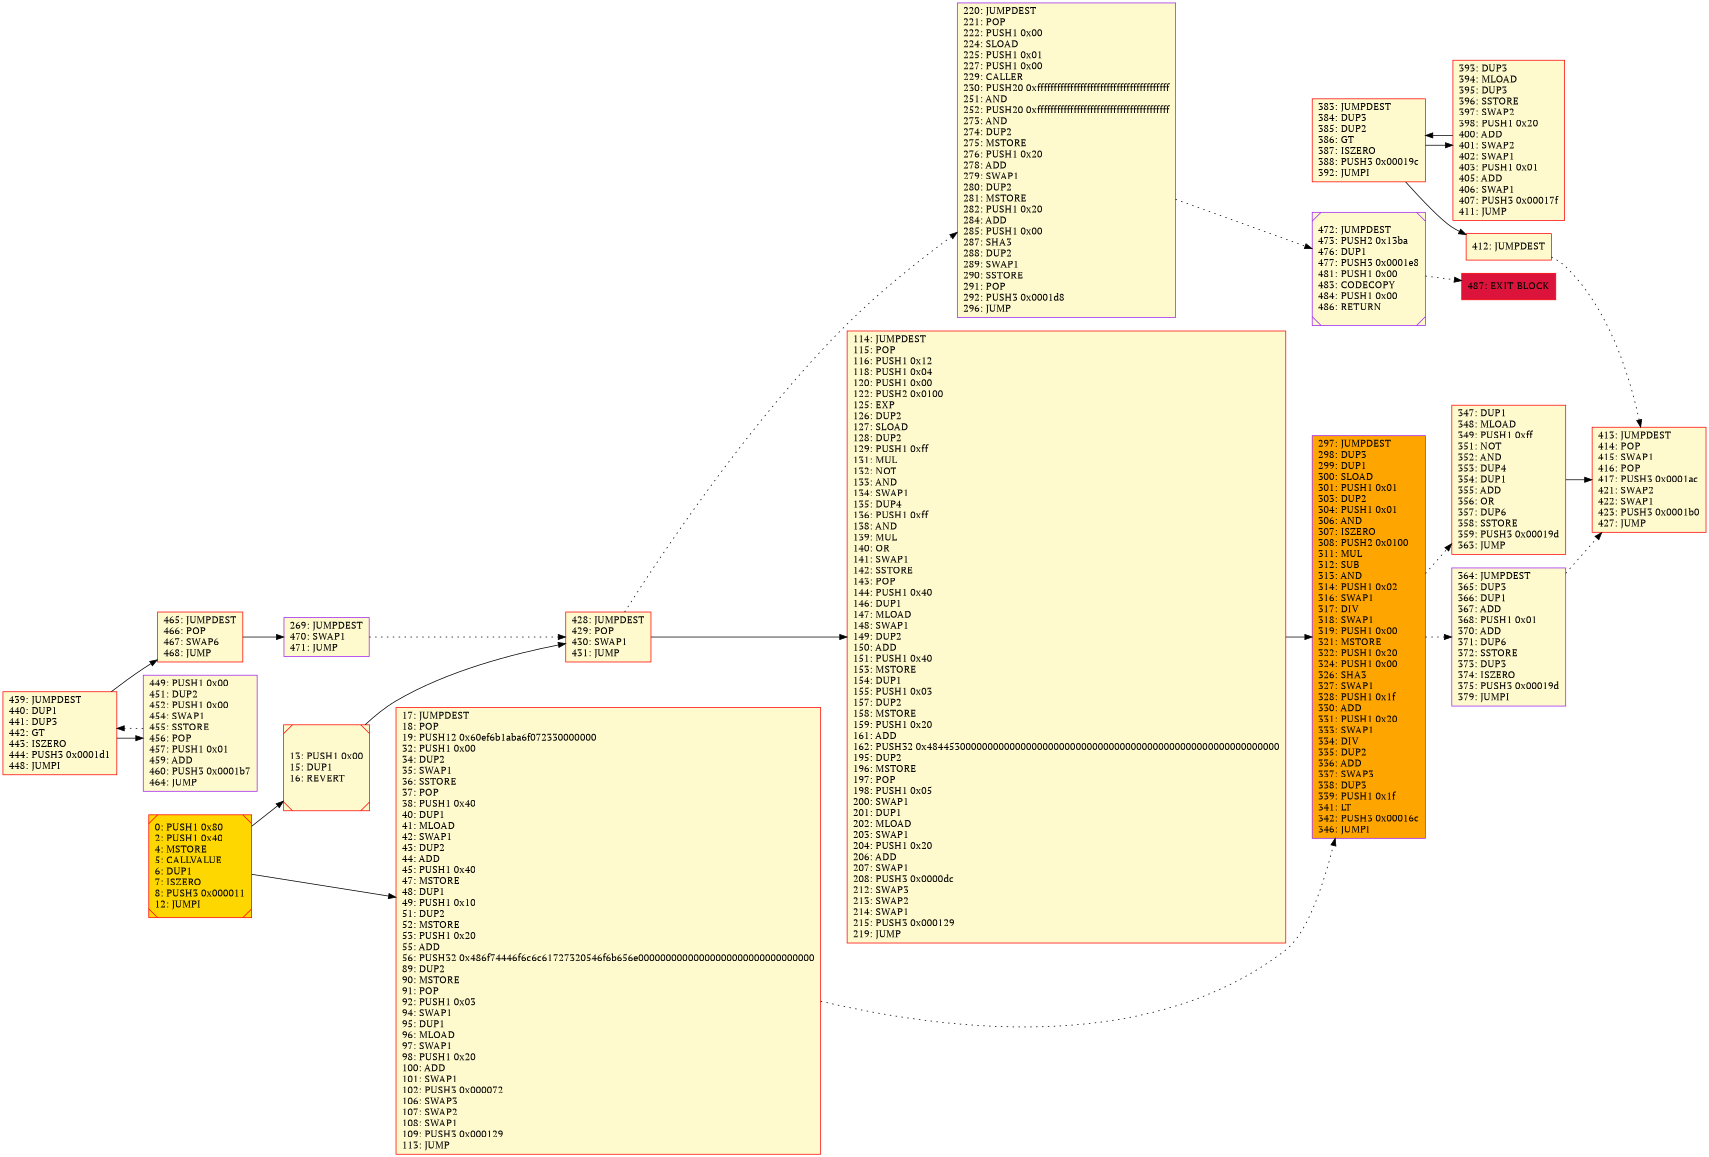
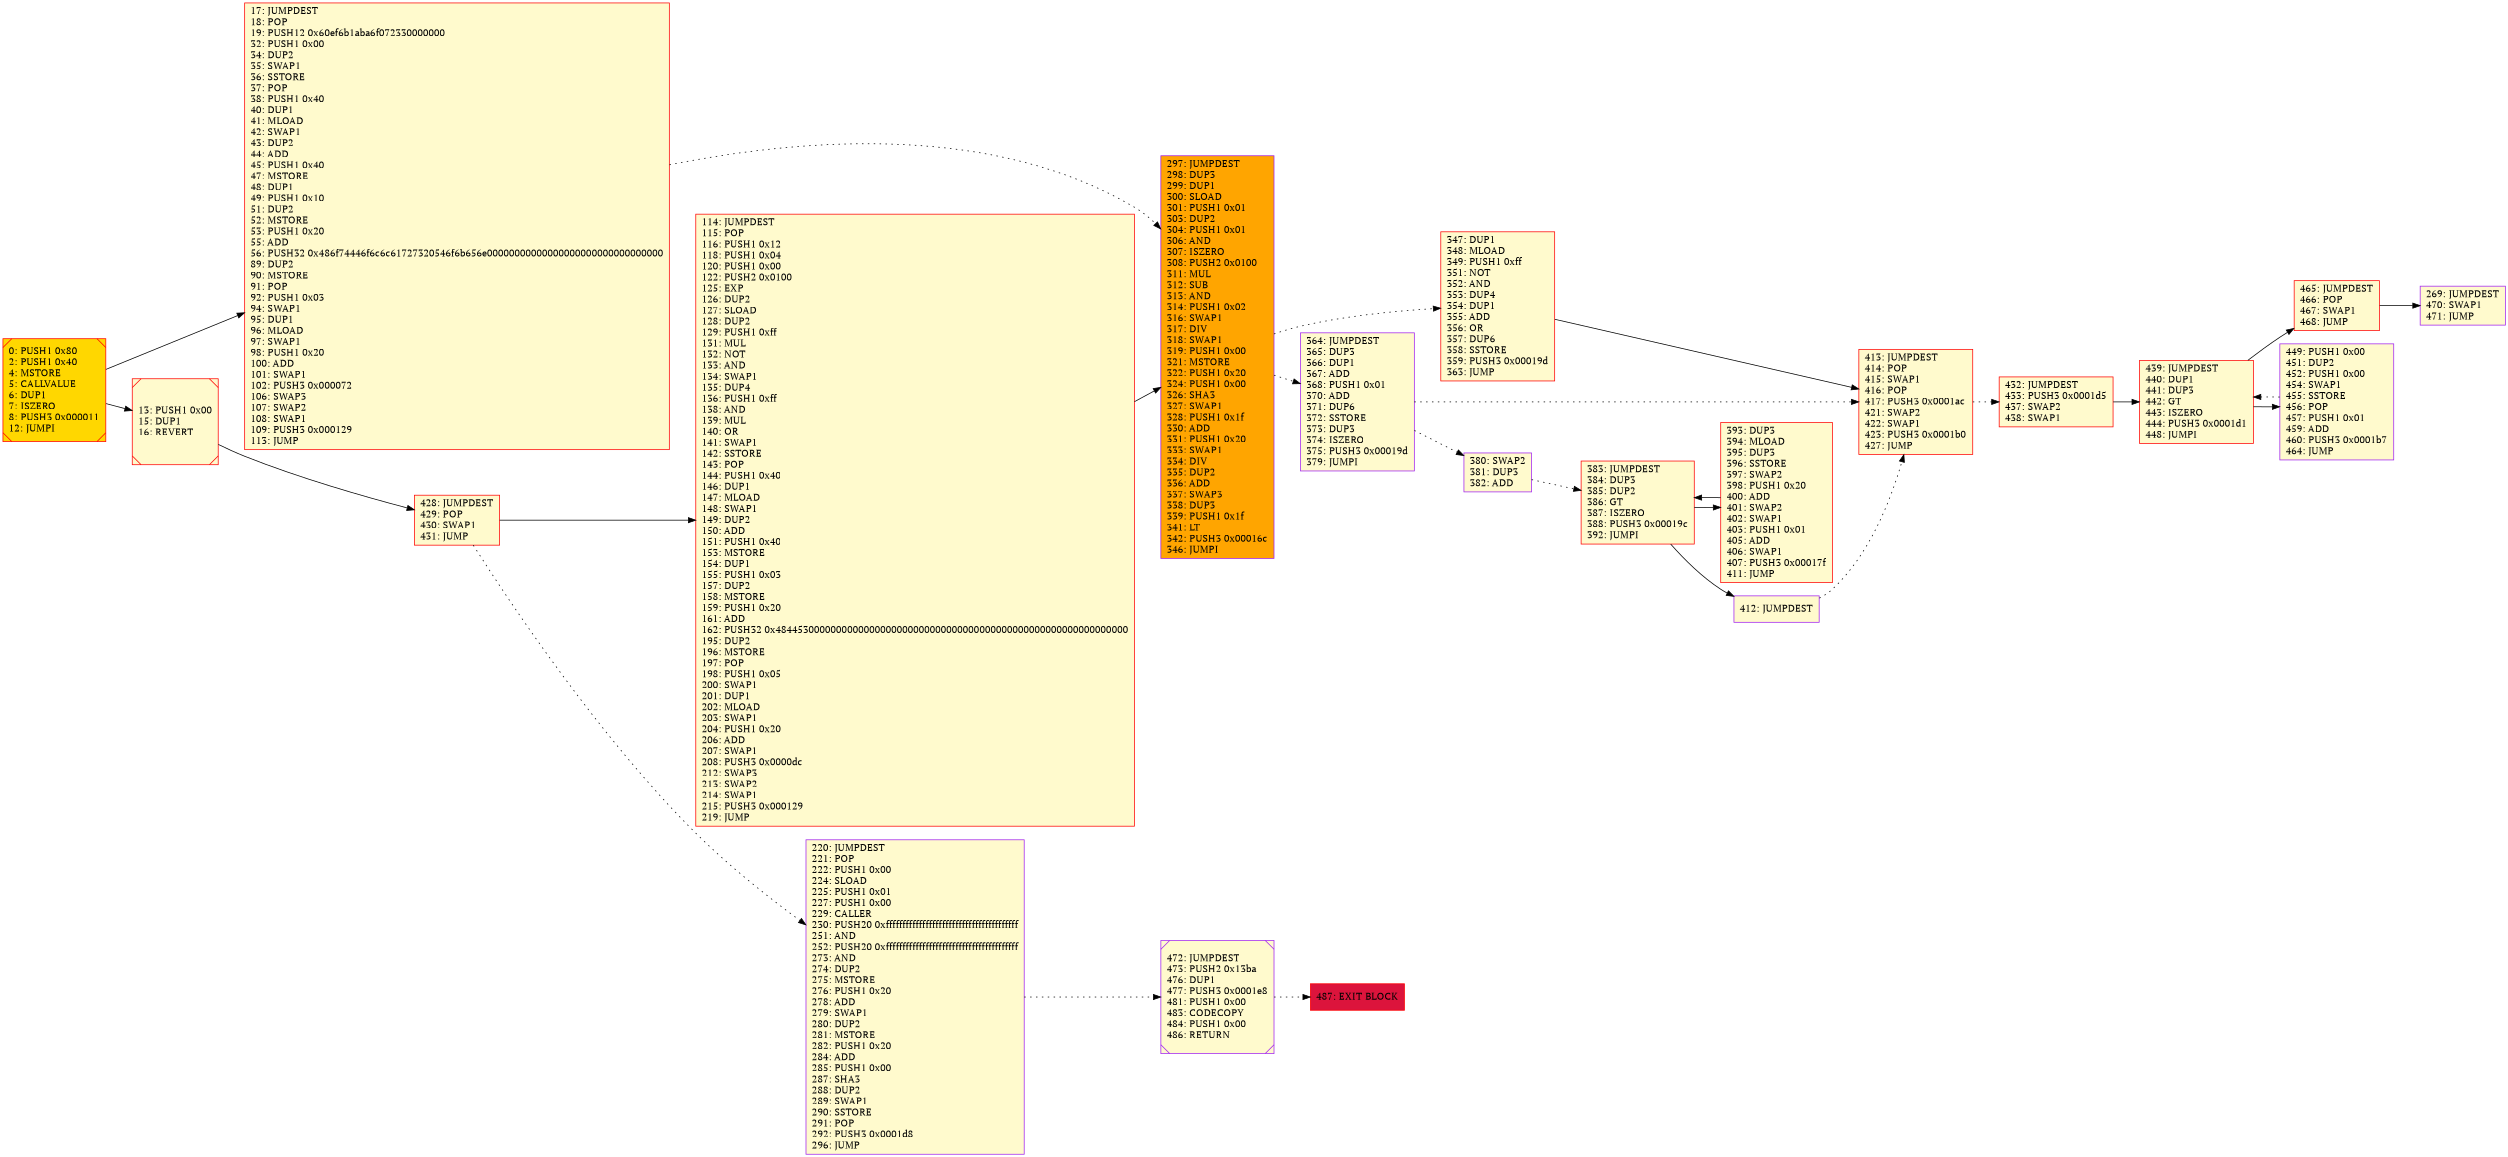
(1509, 247) -> (1777, 609)
none -> (2056, 402)
none -> (1498, 472)
(200, 637) -> (2337, 306)
(464, 637) -> none
